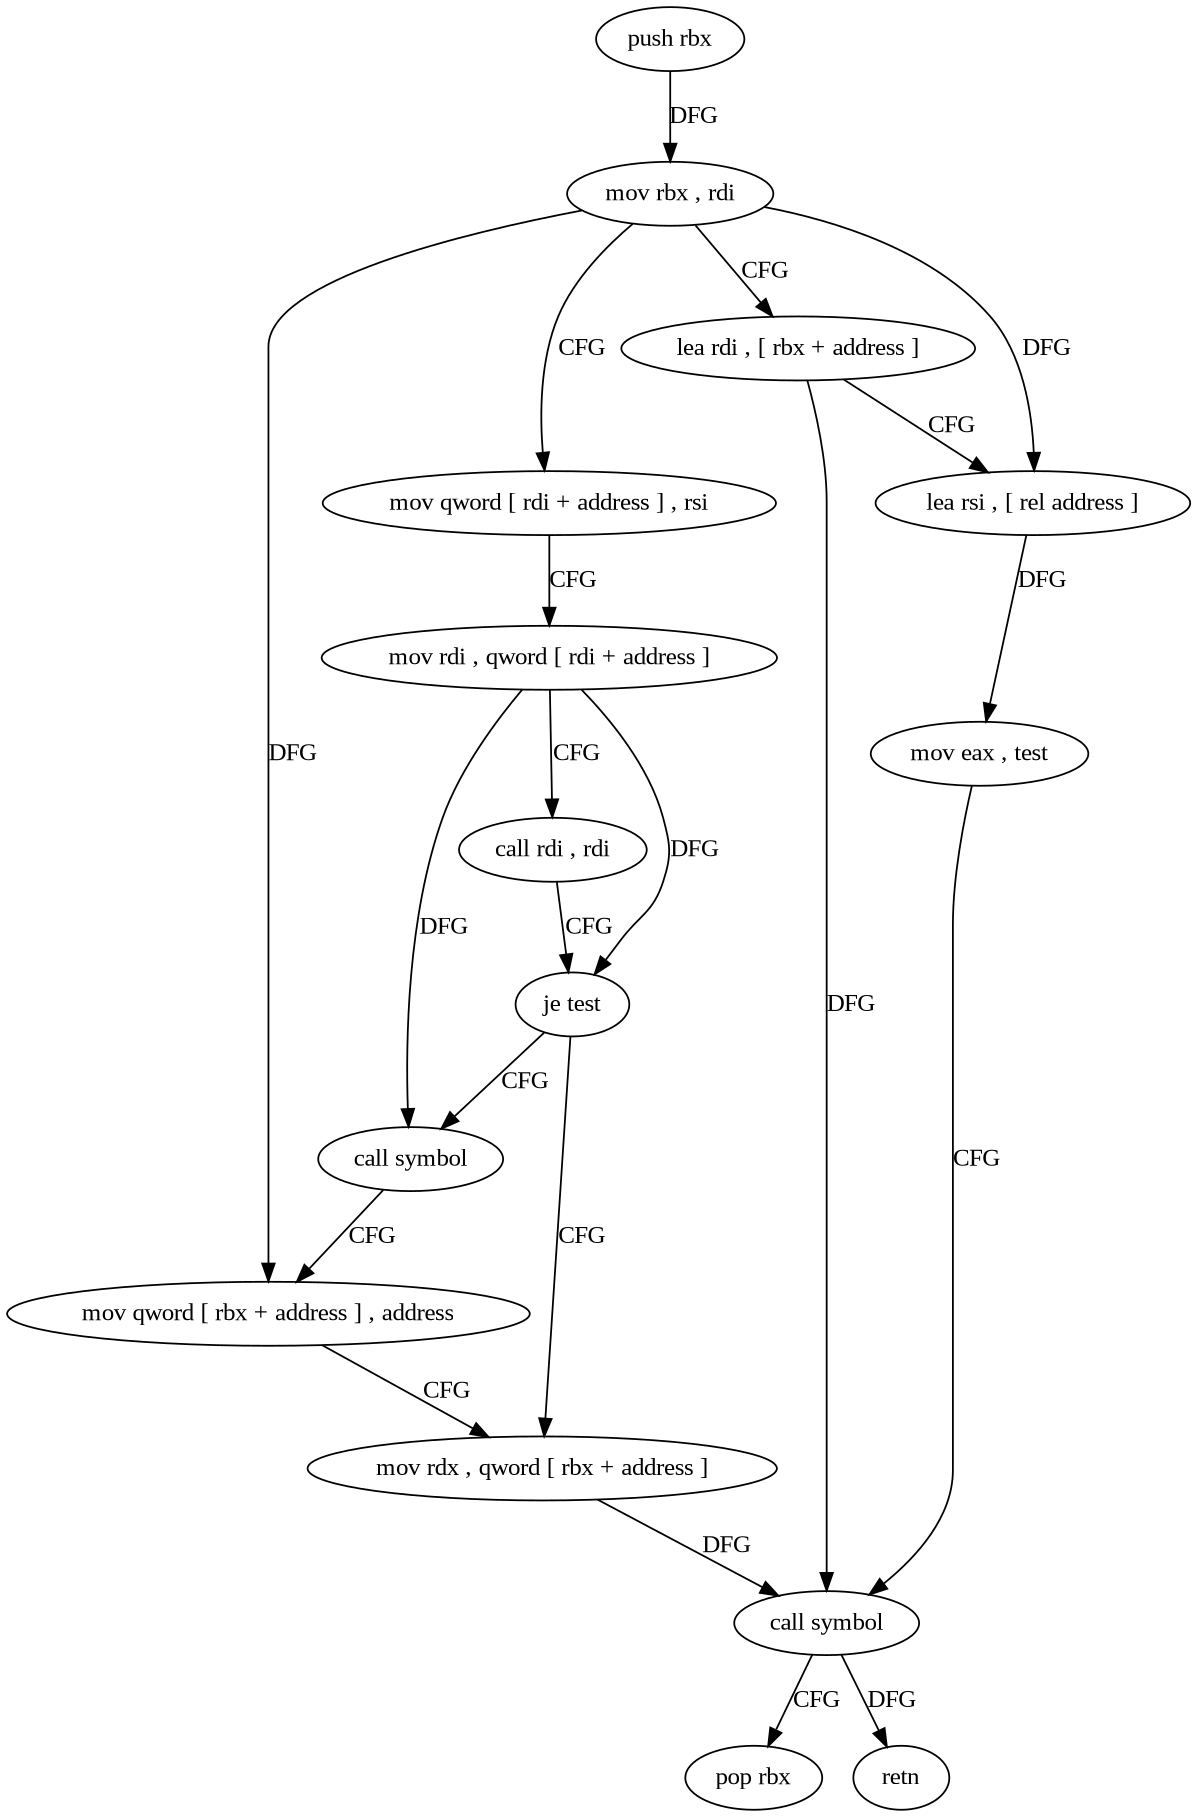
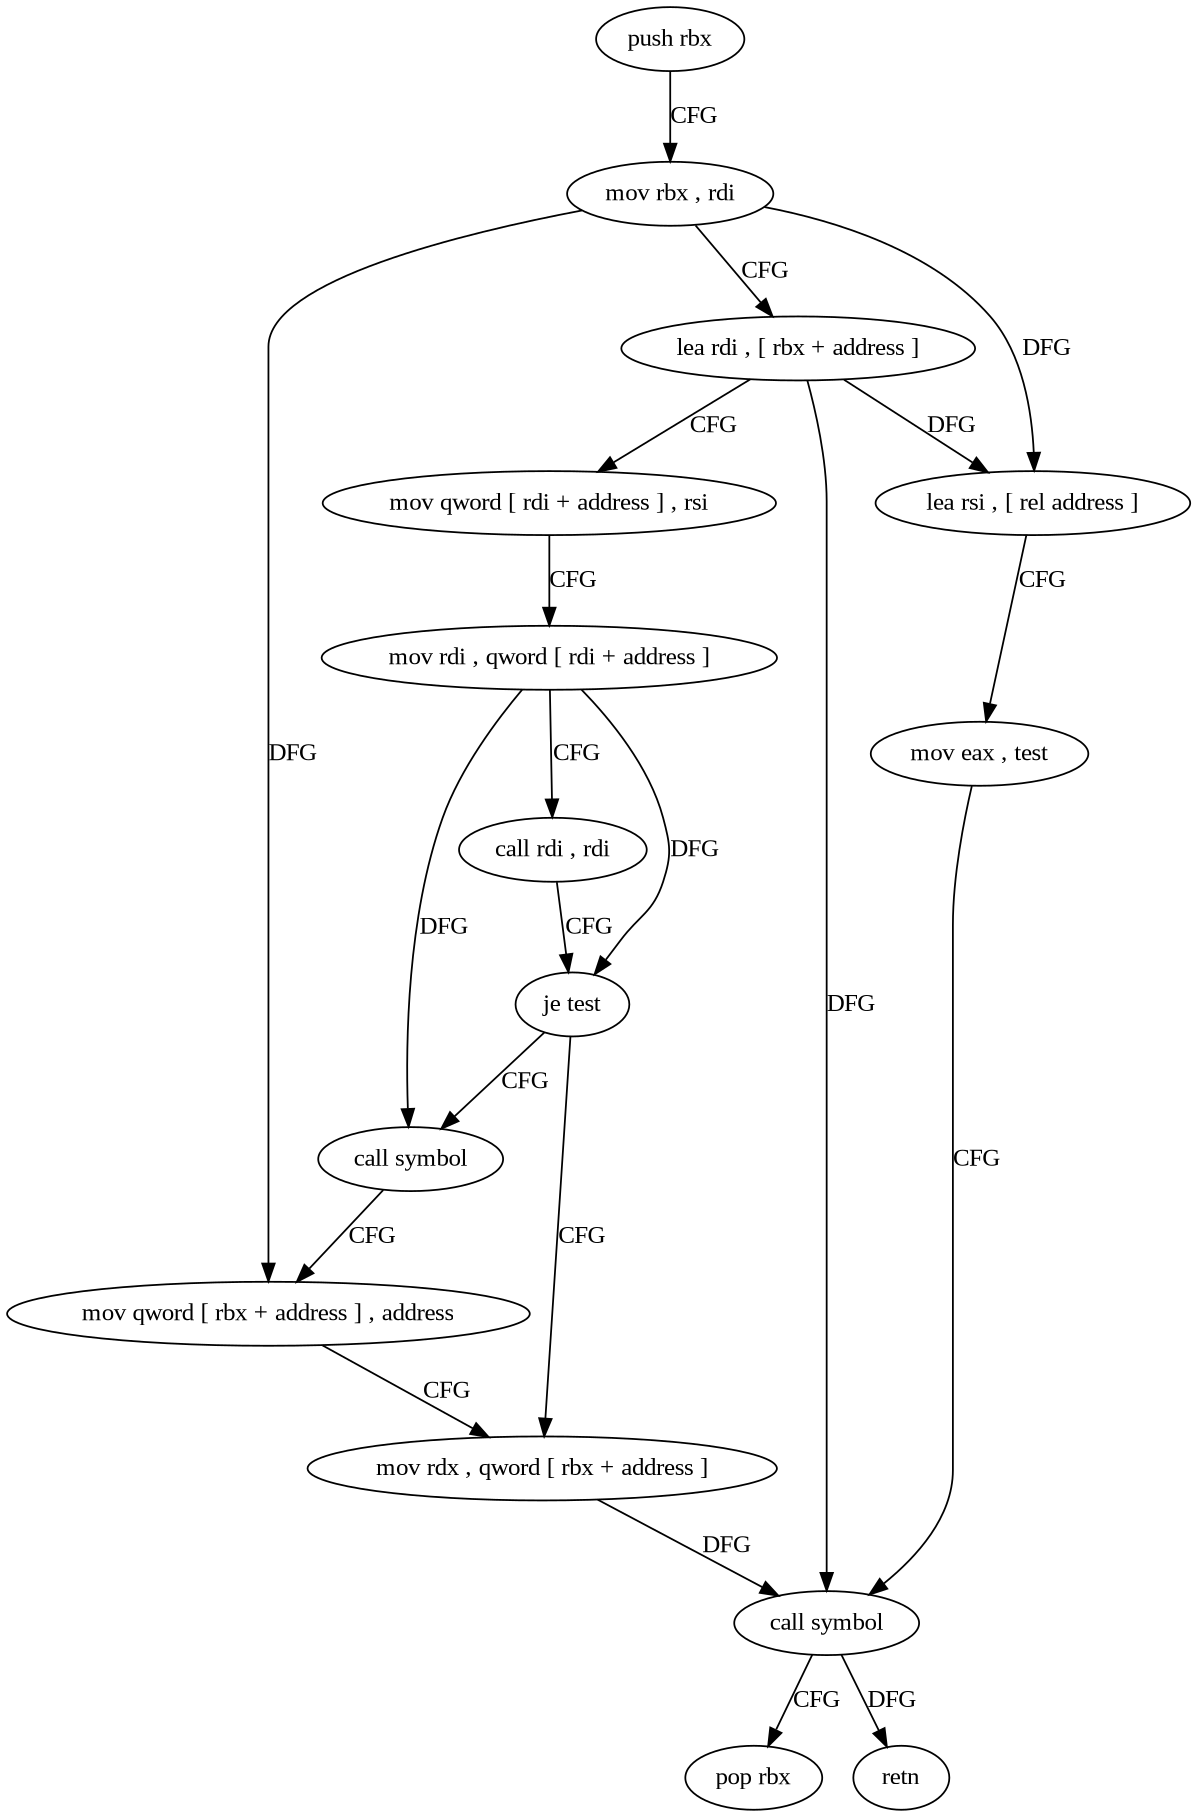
(694, 116) -> (694, 116)
(555, 325) -> (682, 421)
(952, 426) -> (952, 426)
(1043, 580) -> (1043, 580)
